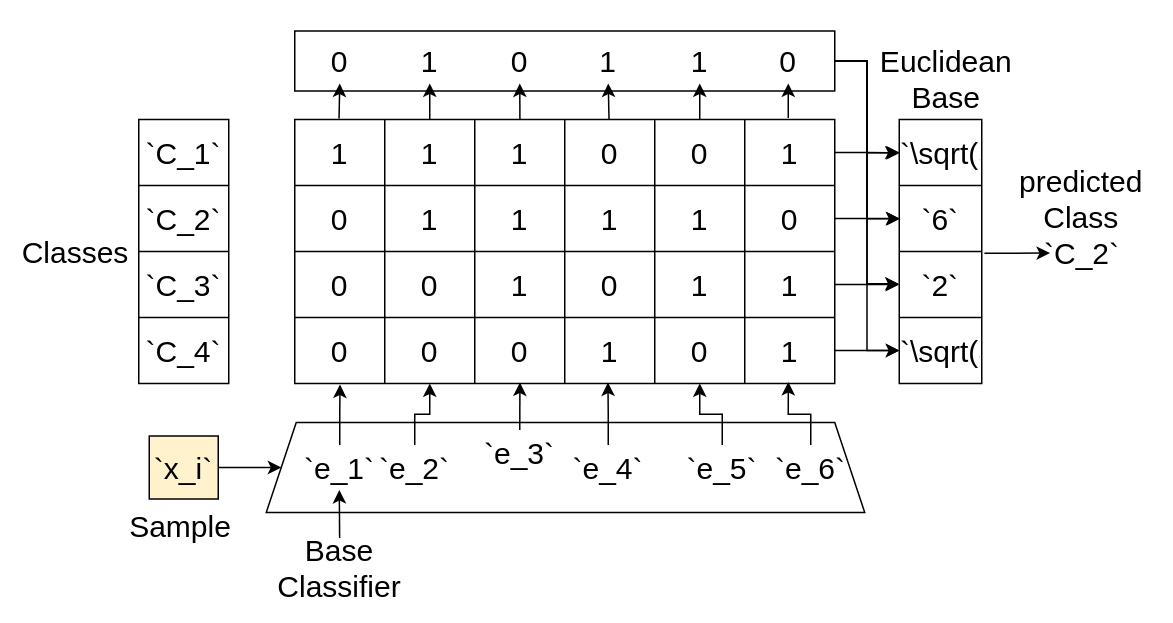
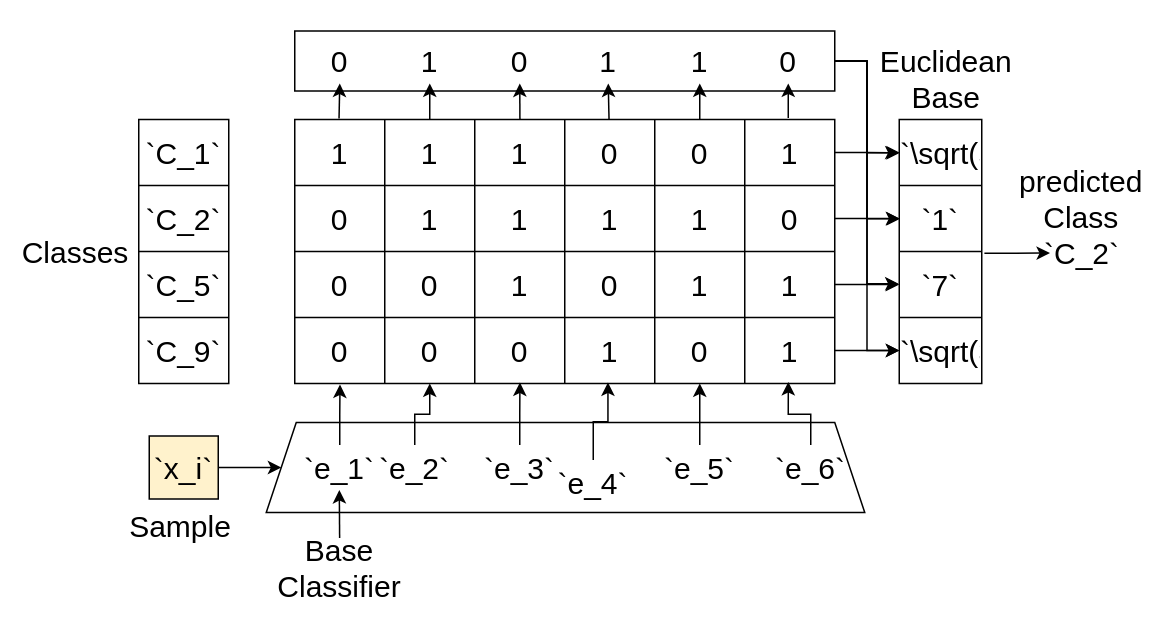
(941, 218) -> (941, 218)
(184, 284) -> (184, 284)
(941, 284) -> (941, 284)
(184, 350) -> (184, 350)
(520, 452) -> (520, 467)
(608, 467) -> (593, 482)
(722, 467) -> (700, 467)
